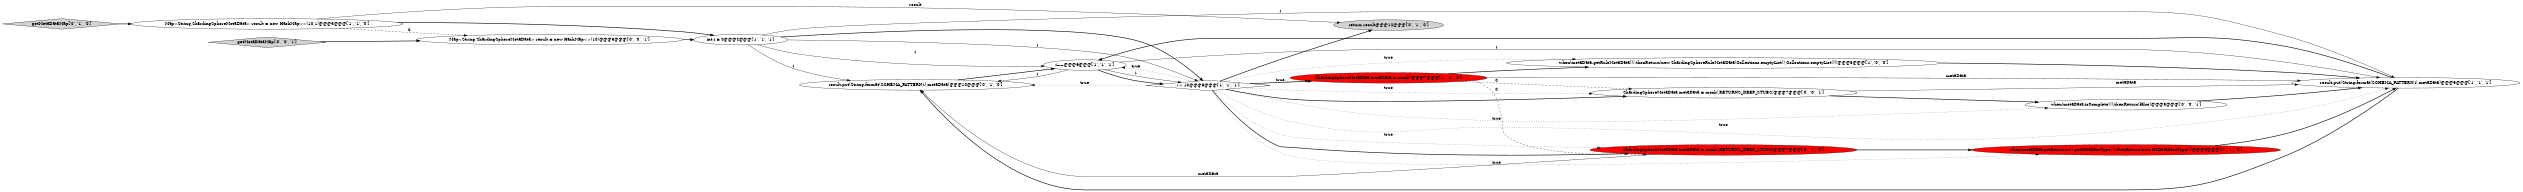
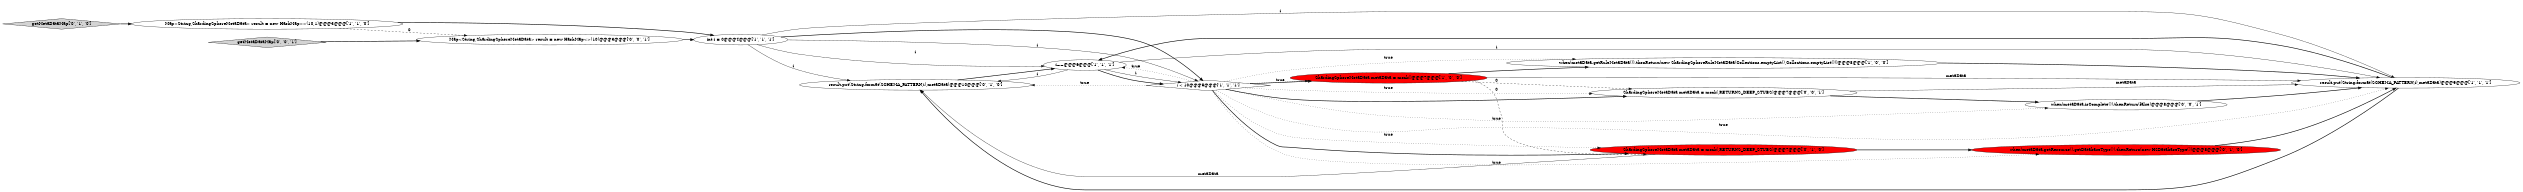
(1389, 25) -> none
